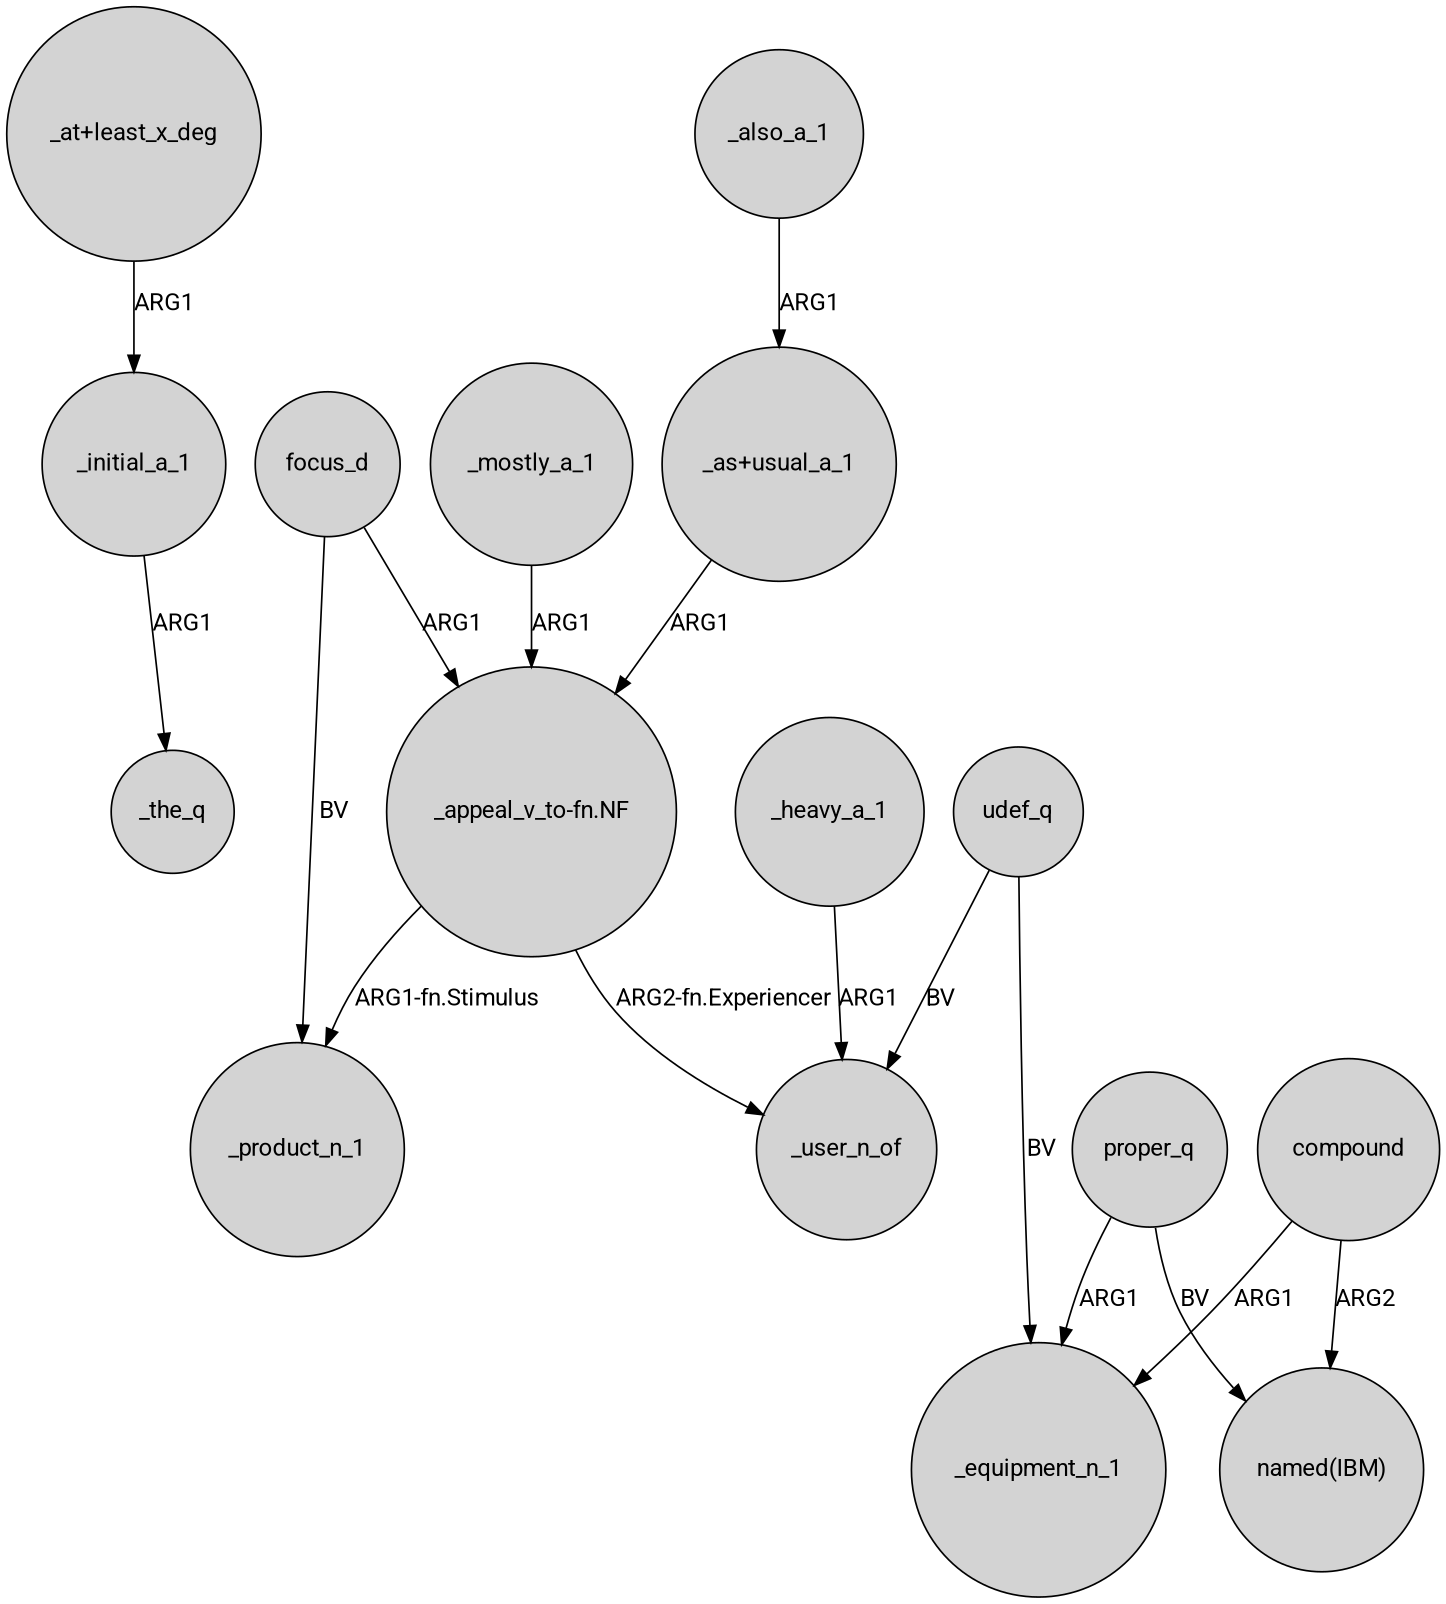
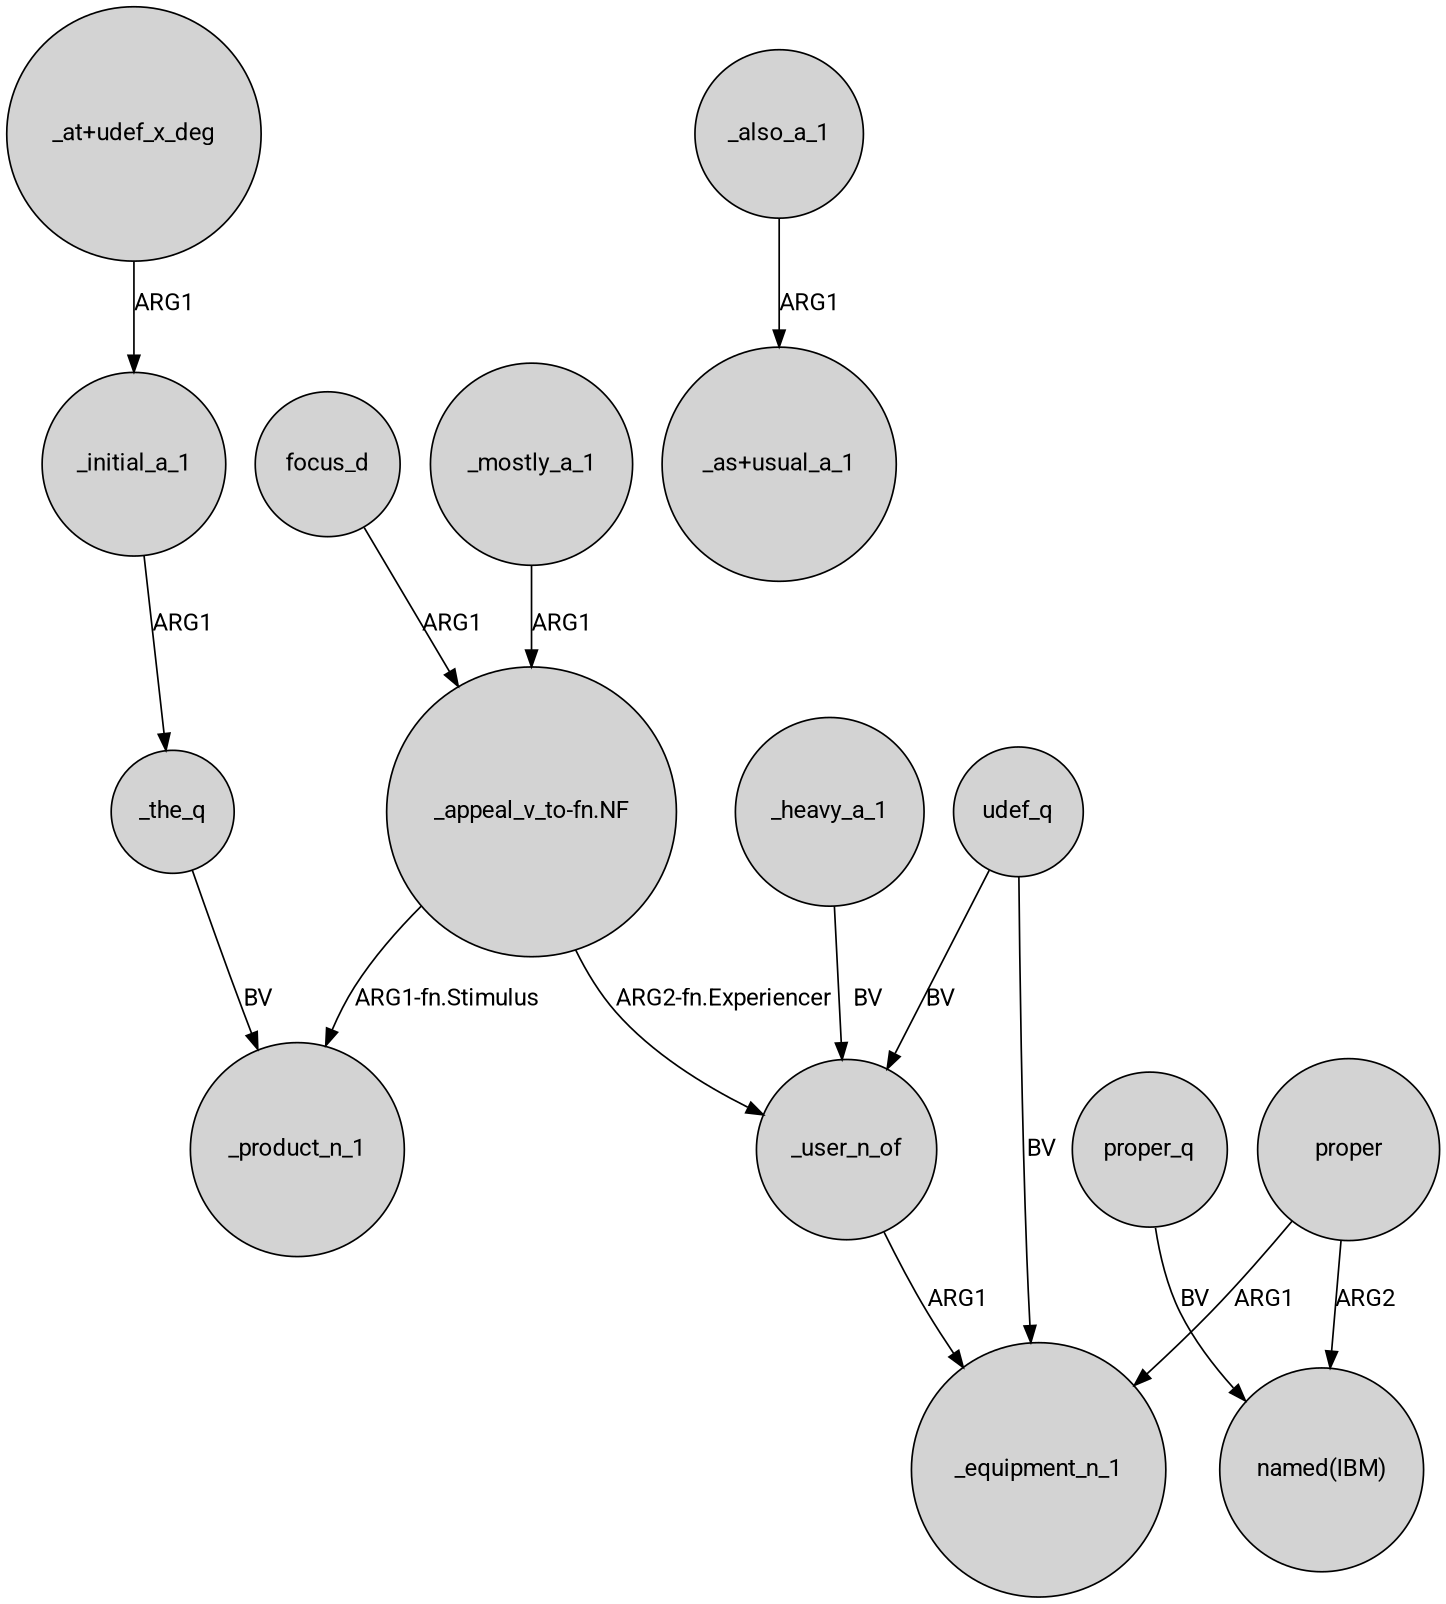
(134, 134) -> (134, 134)
(669, 620) -> none
(314, 781) -> (221, 952)
(868, 999) -> (868, 999)
(1349, 1150) -> (1349, 1150)
(1085, 1272) -> (917, 1294)
